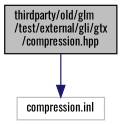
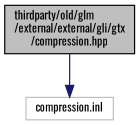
(61, 30) -> (70, 30)
